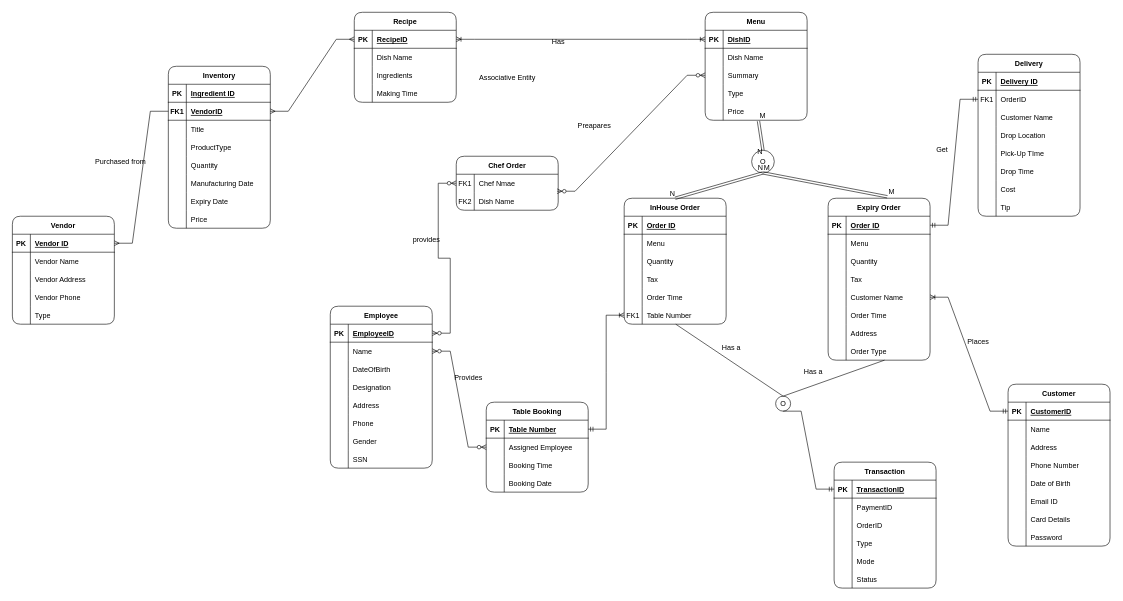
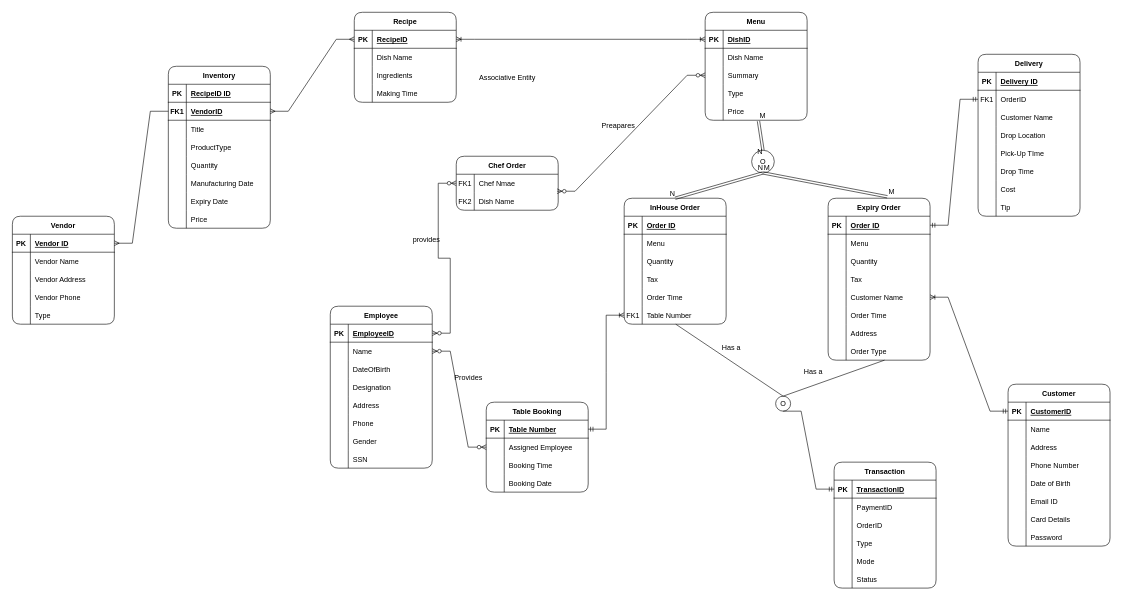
(558, 42) -> none
(215, 94) -> (211, 94)
(594, 126) -> (618, 126)
(942, 150) -> none
(120, 162) -> none
(978, 342) -> none
